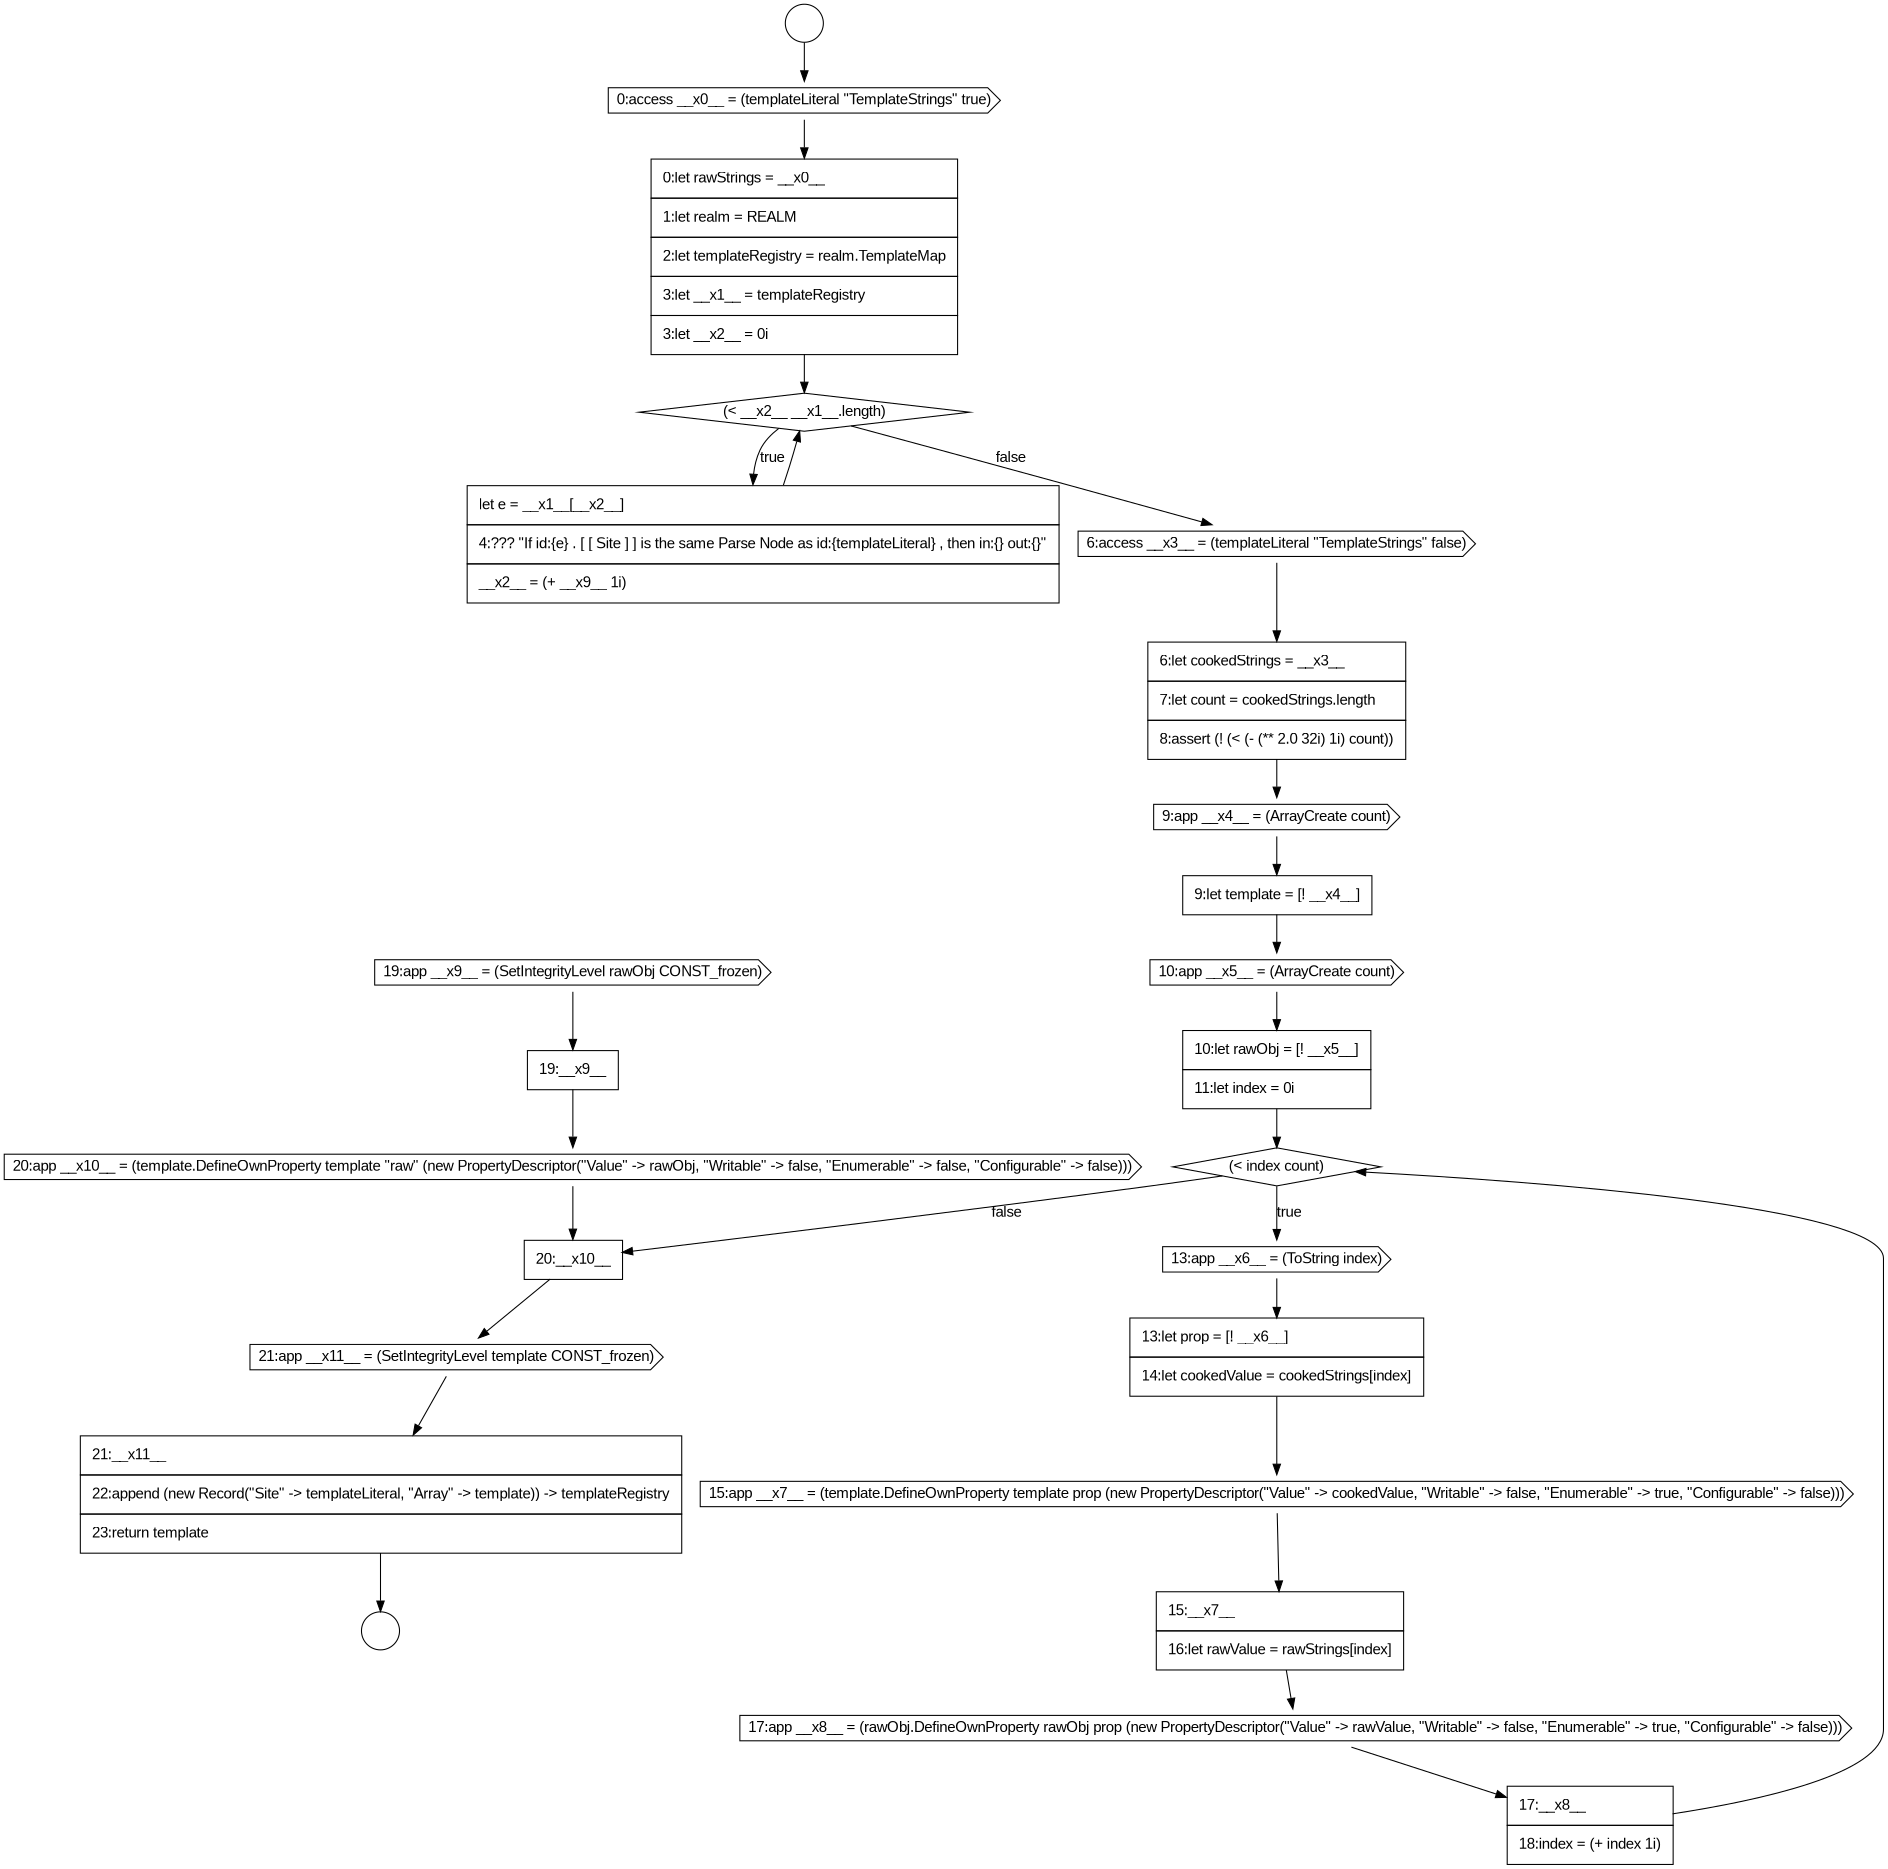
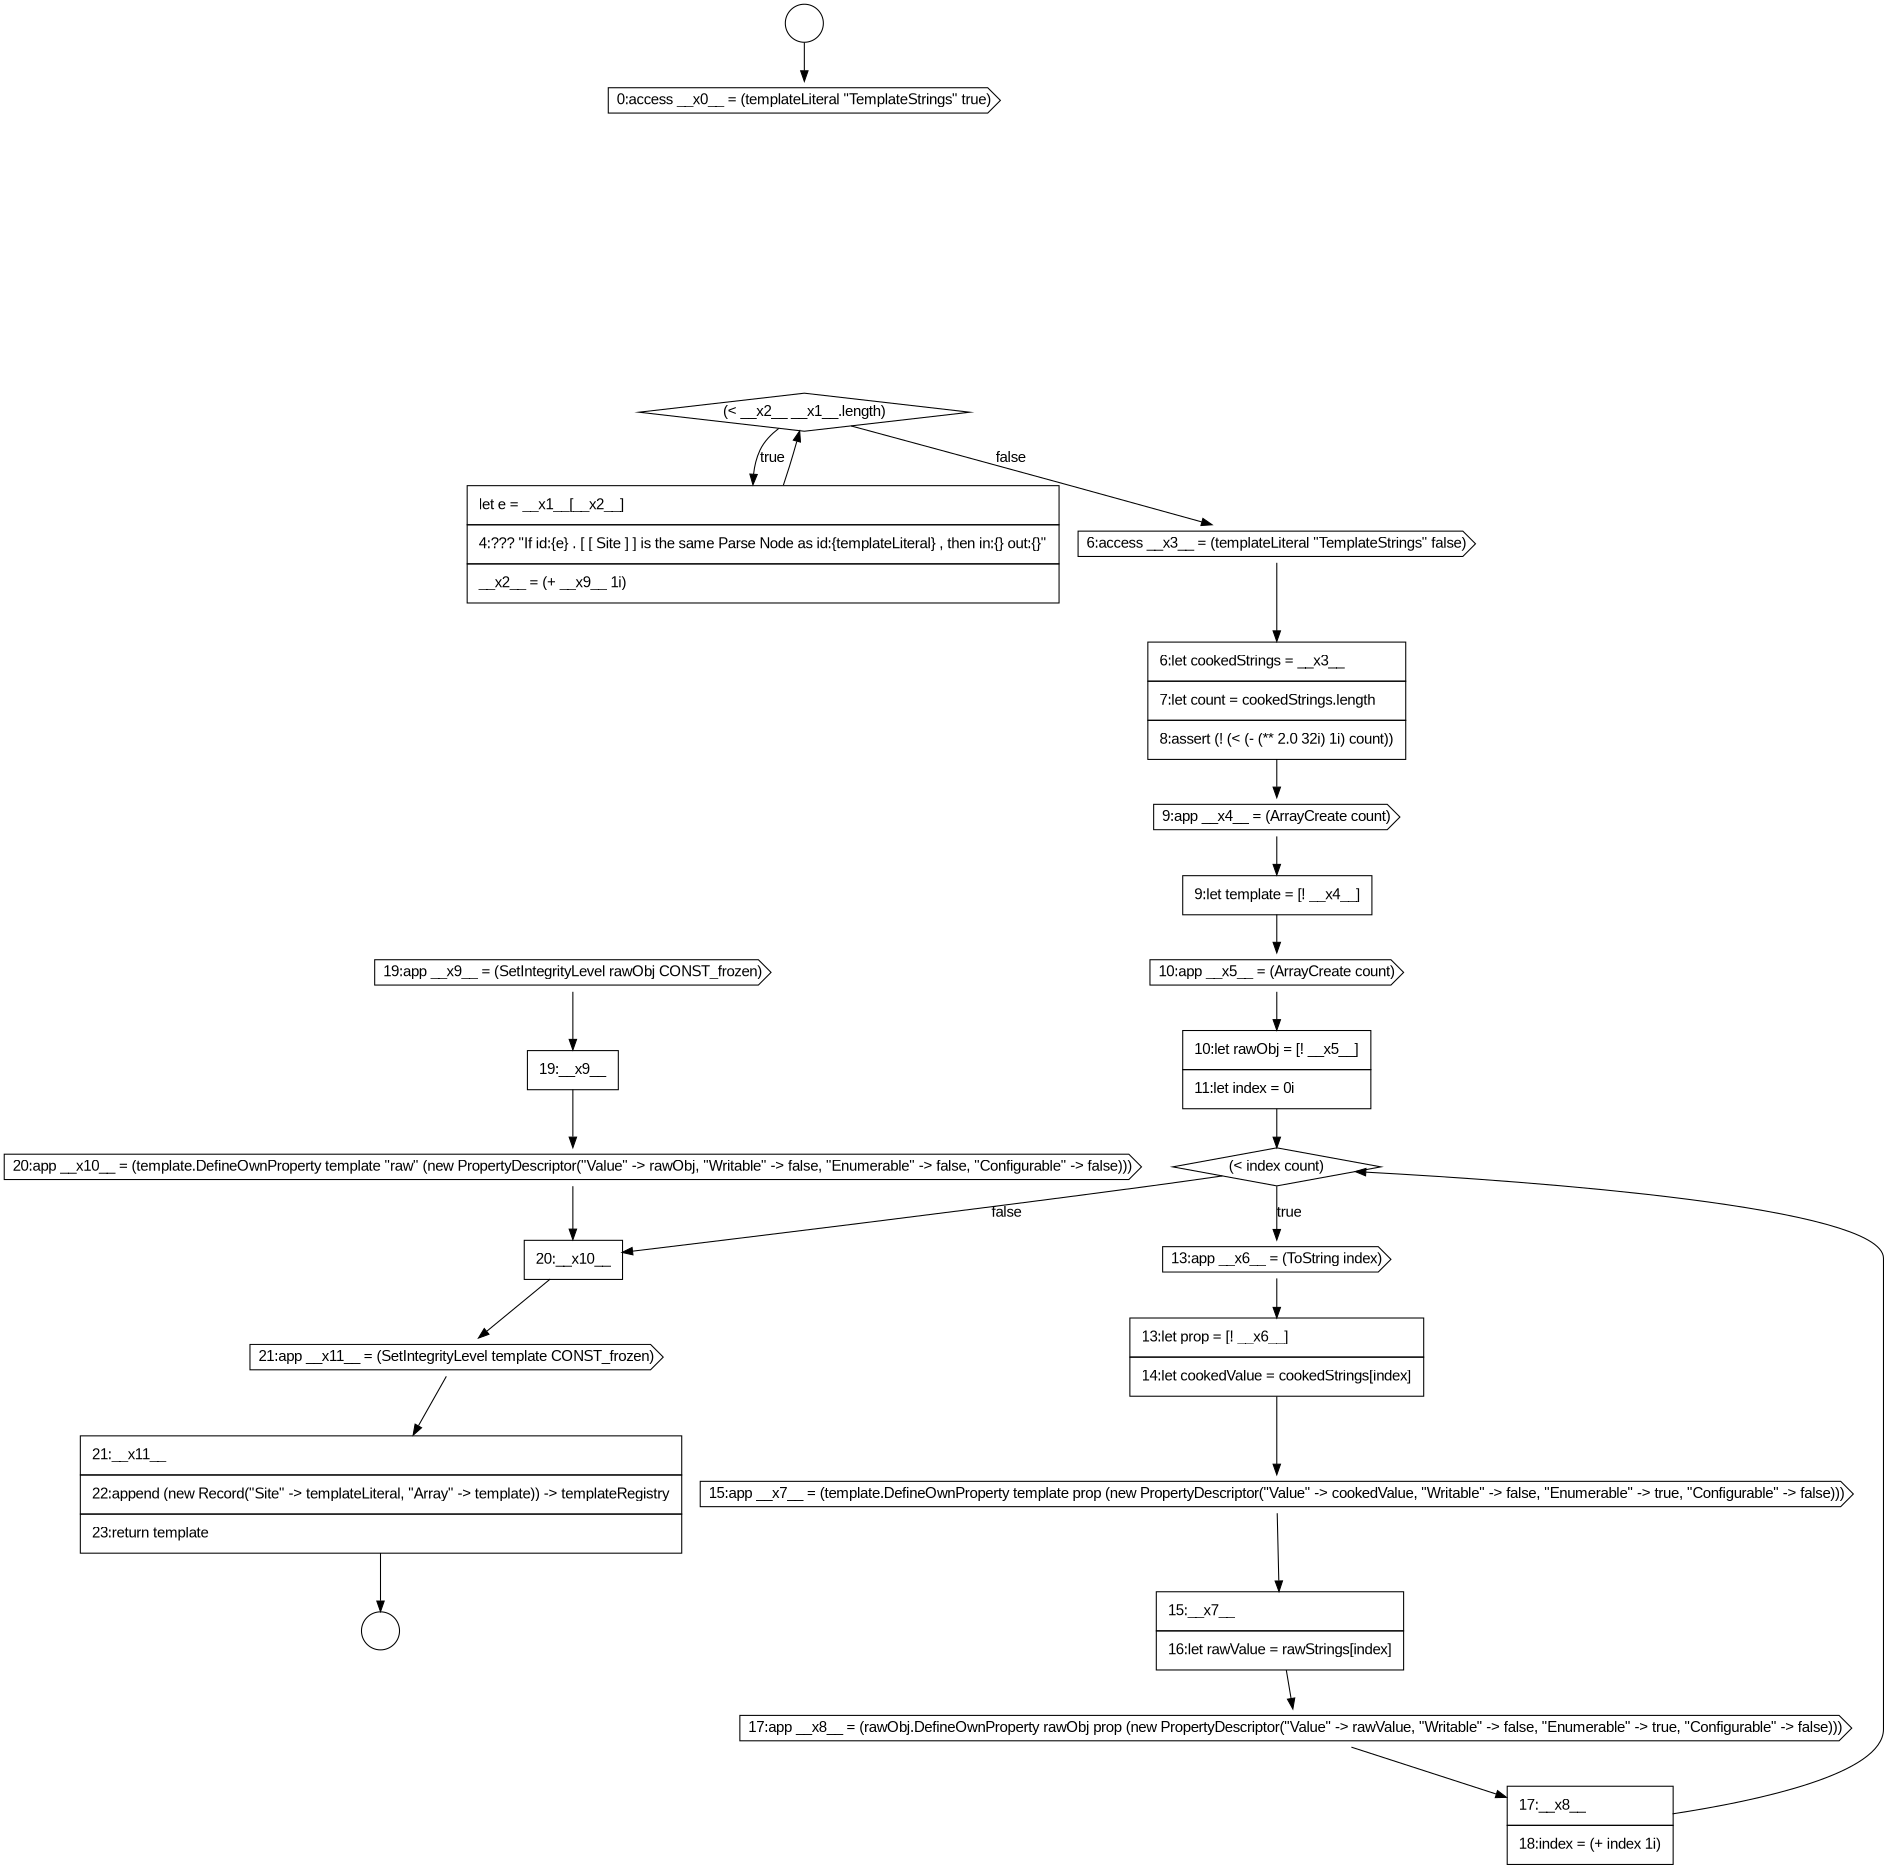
(804, 256) -> none
